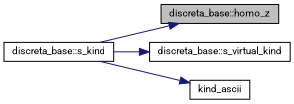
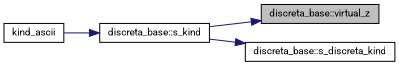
(220, 14) -> (320, 14)
(220, 52) -> (320, 52)
(140, 71) -> (77, 33)
